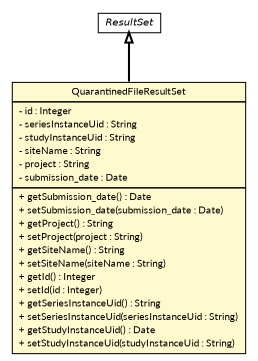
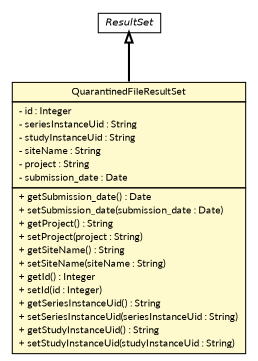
(88, 330) -> (89, 330)
